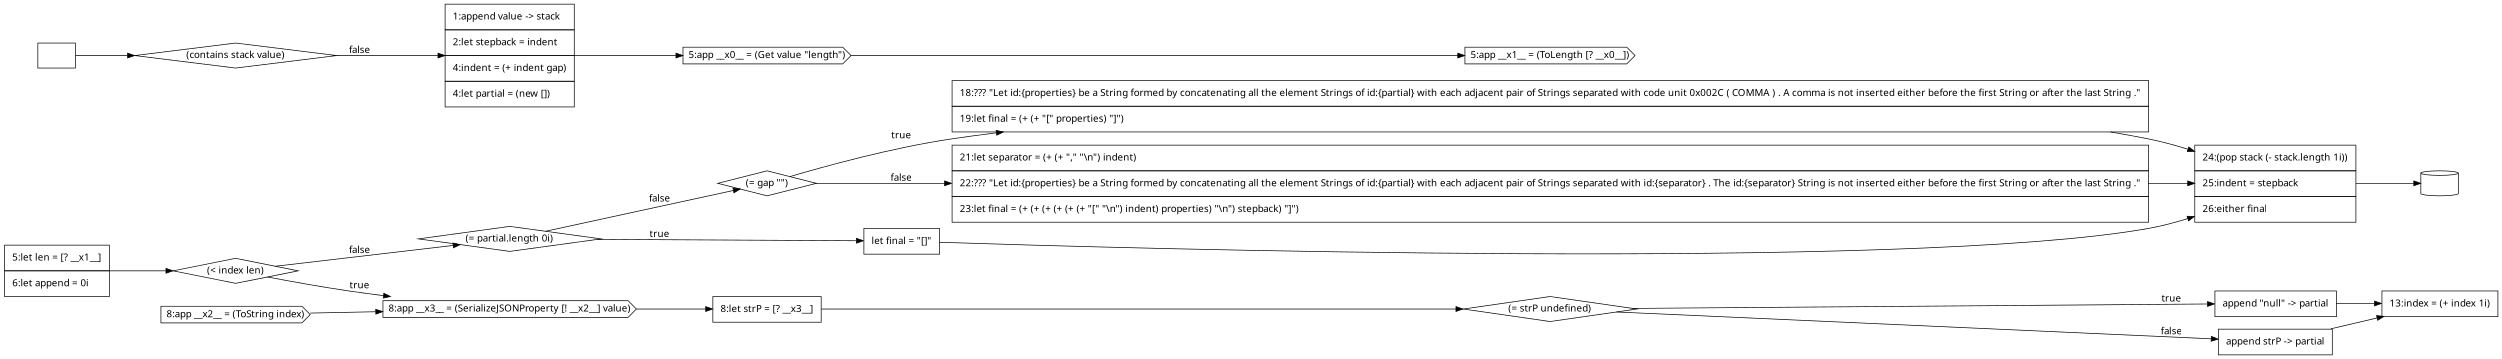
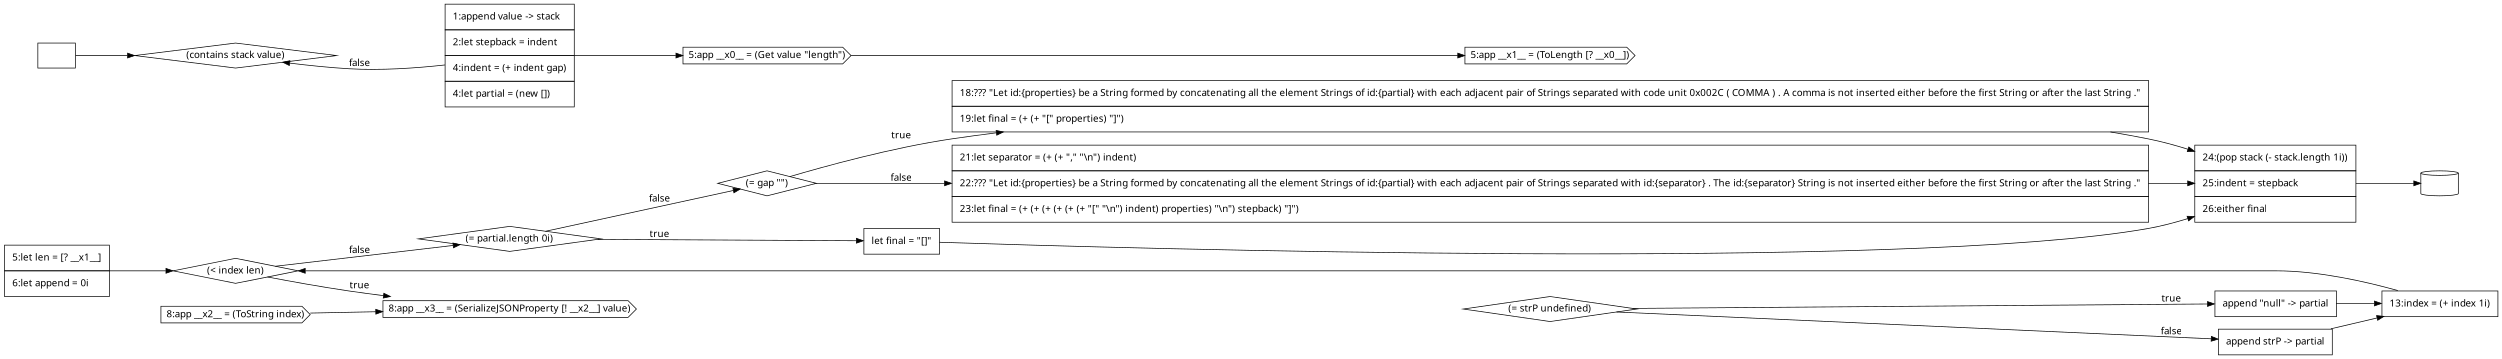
(387, 56) -> (367, 69)
none -> (1353, 271)
(767, 309) -> none
